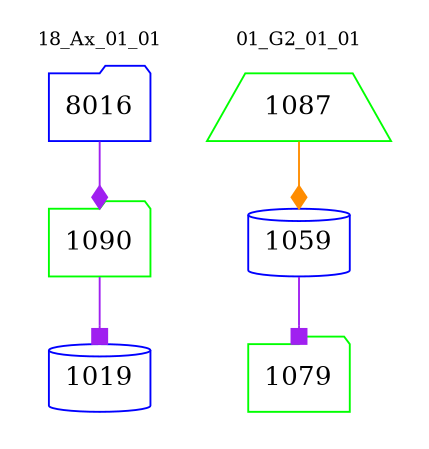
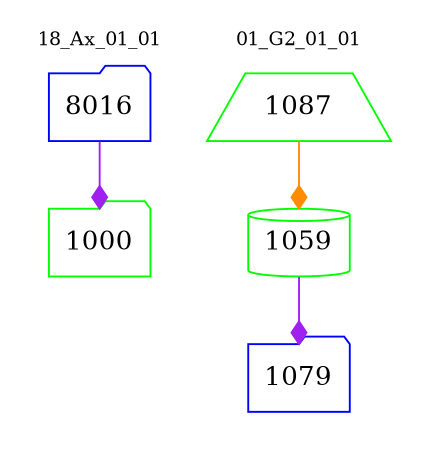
(100, 243) -> (100, 243)
(299, 243) -> (299, 243)
(299, 301) -> (299, 301)
(100, 378) -> none
(299, 378) -> (299, 378)
